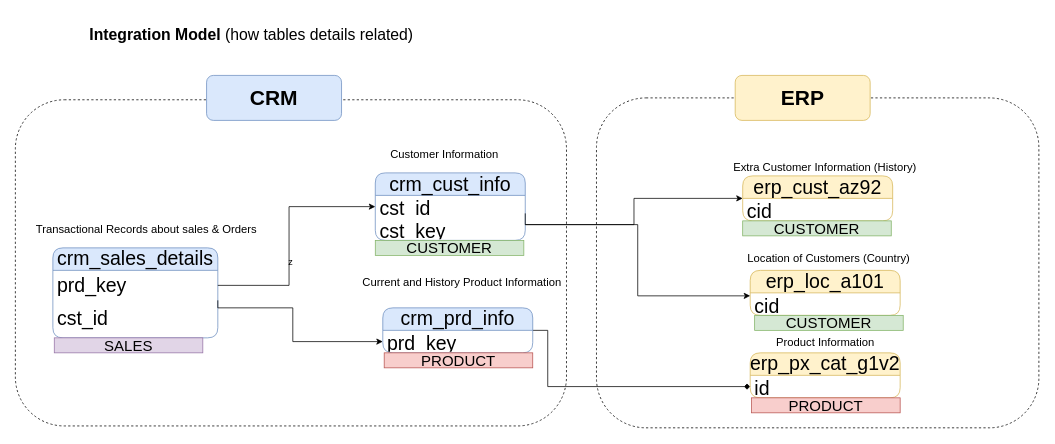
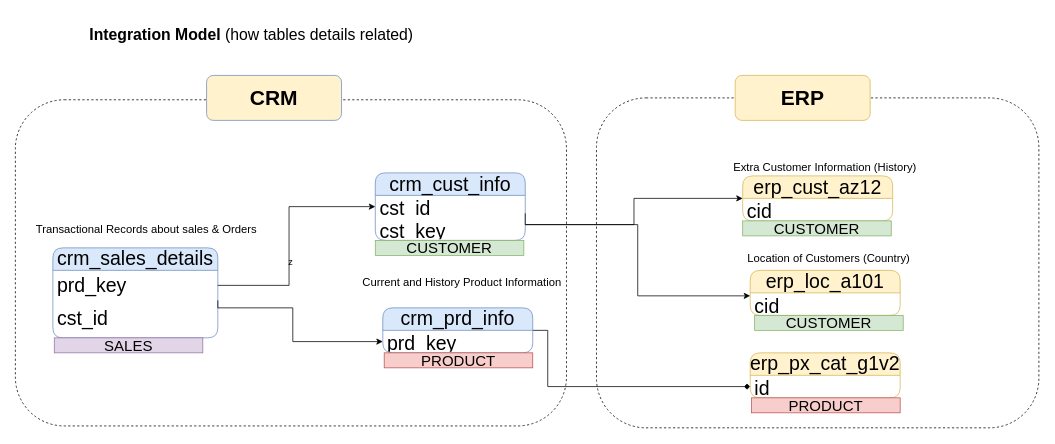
(274, 98) -> (274, 98)
(445, 154) -> none
(818, 187) -> (818, 187)
(825, 342) -> none
